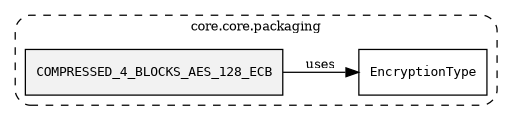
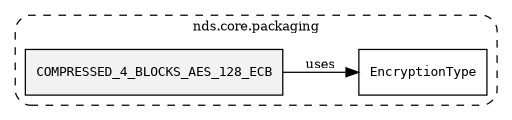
(256, 27) -> (256, 27)
